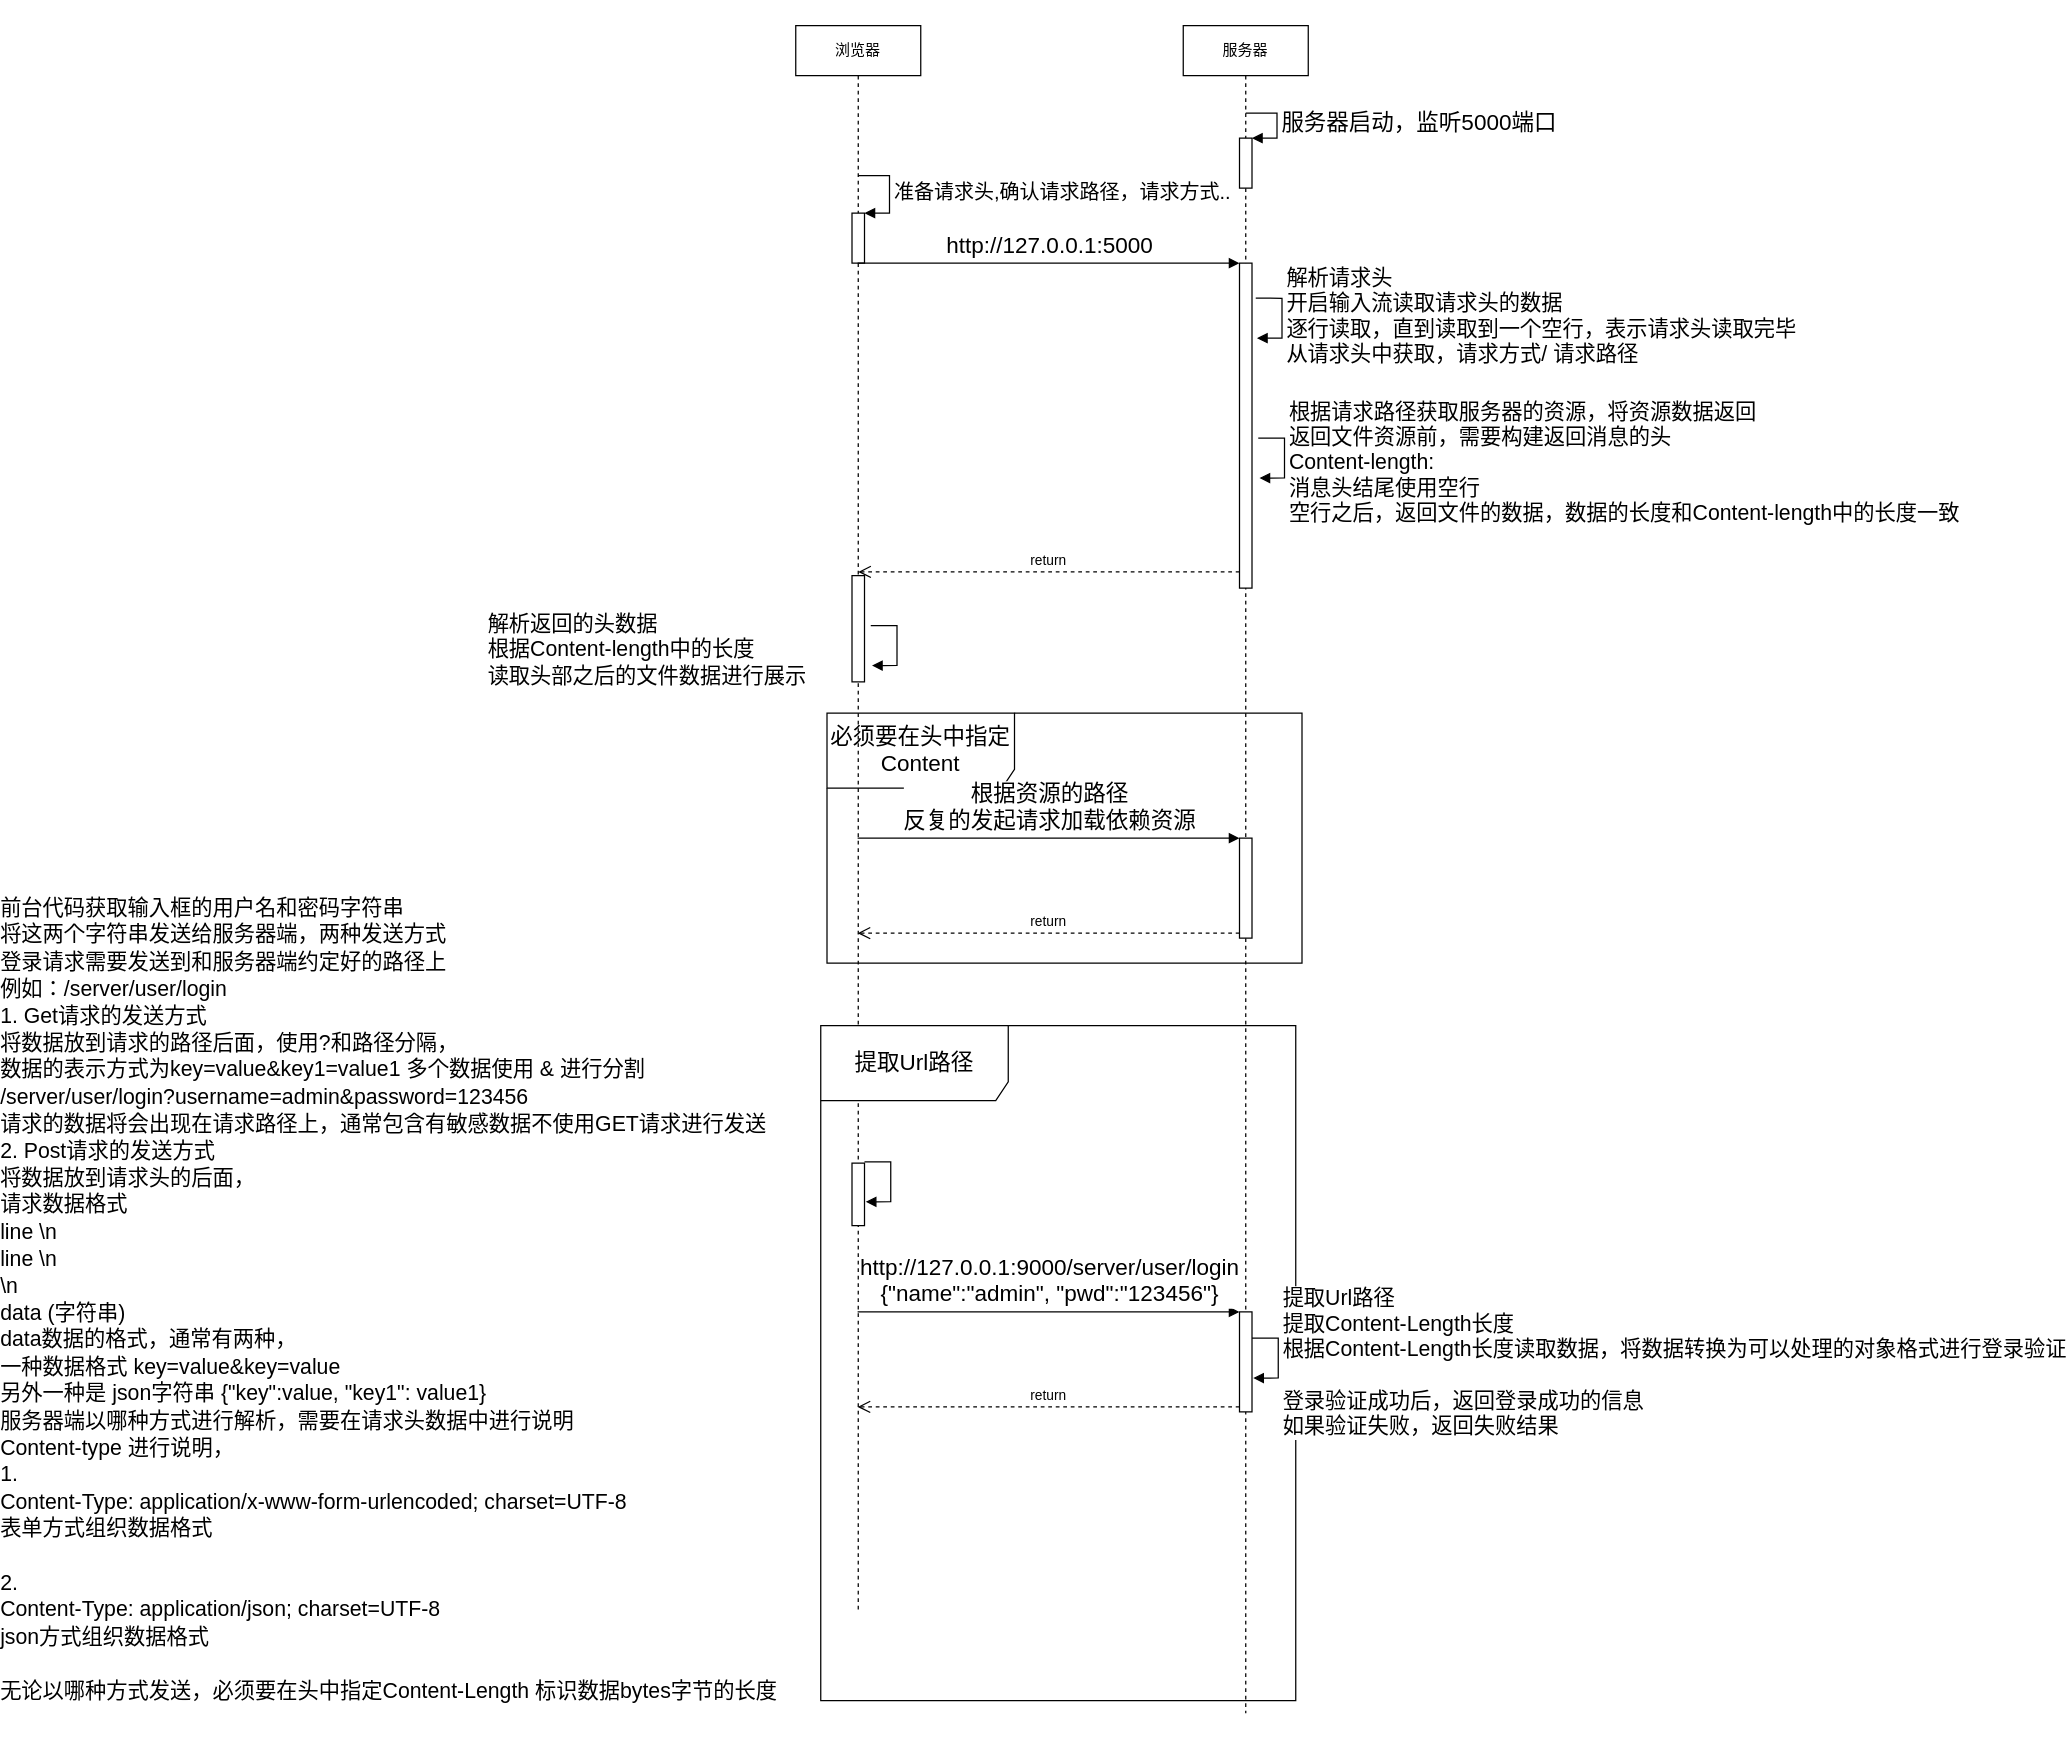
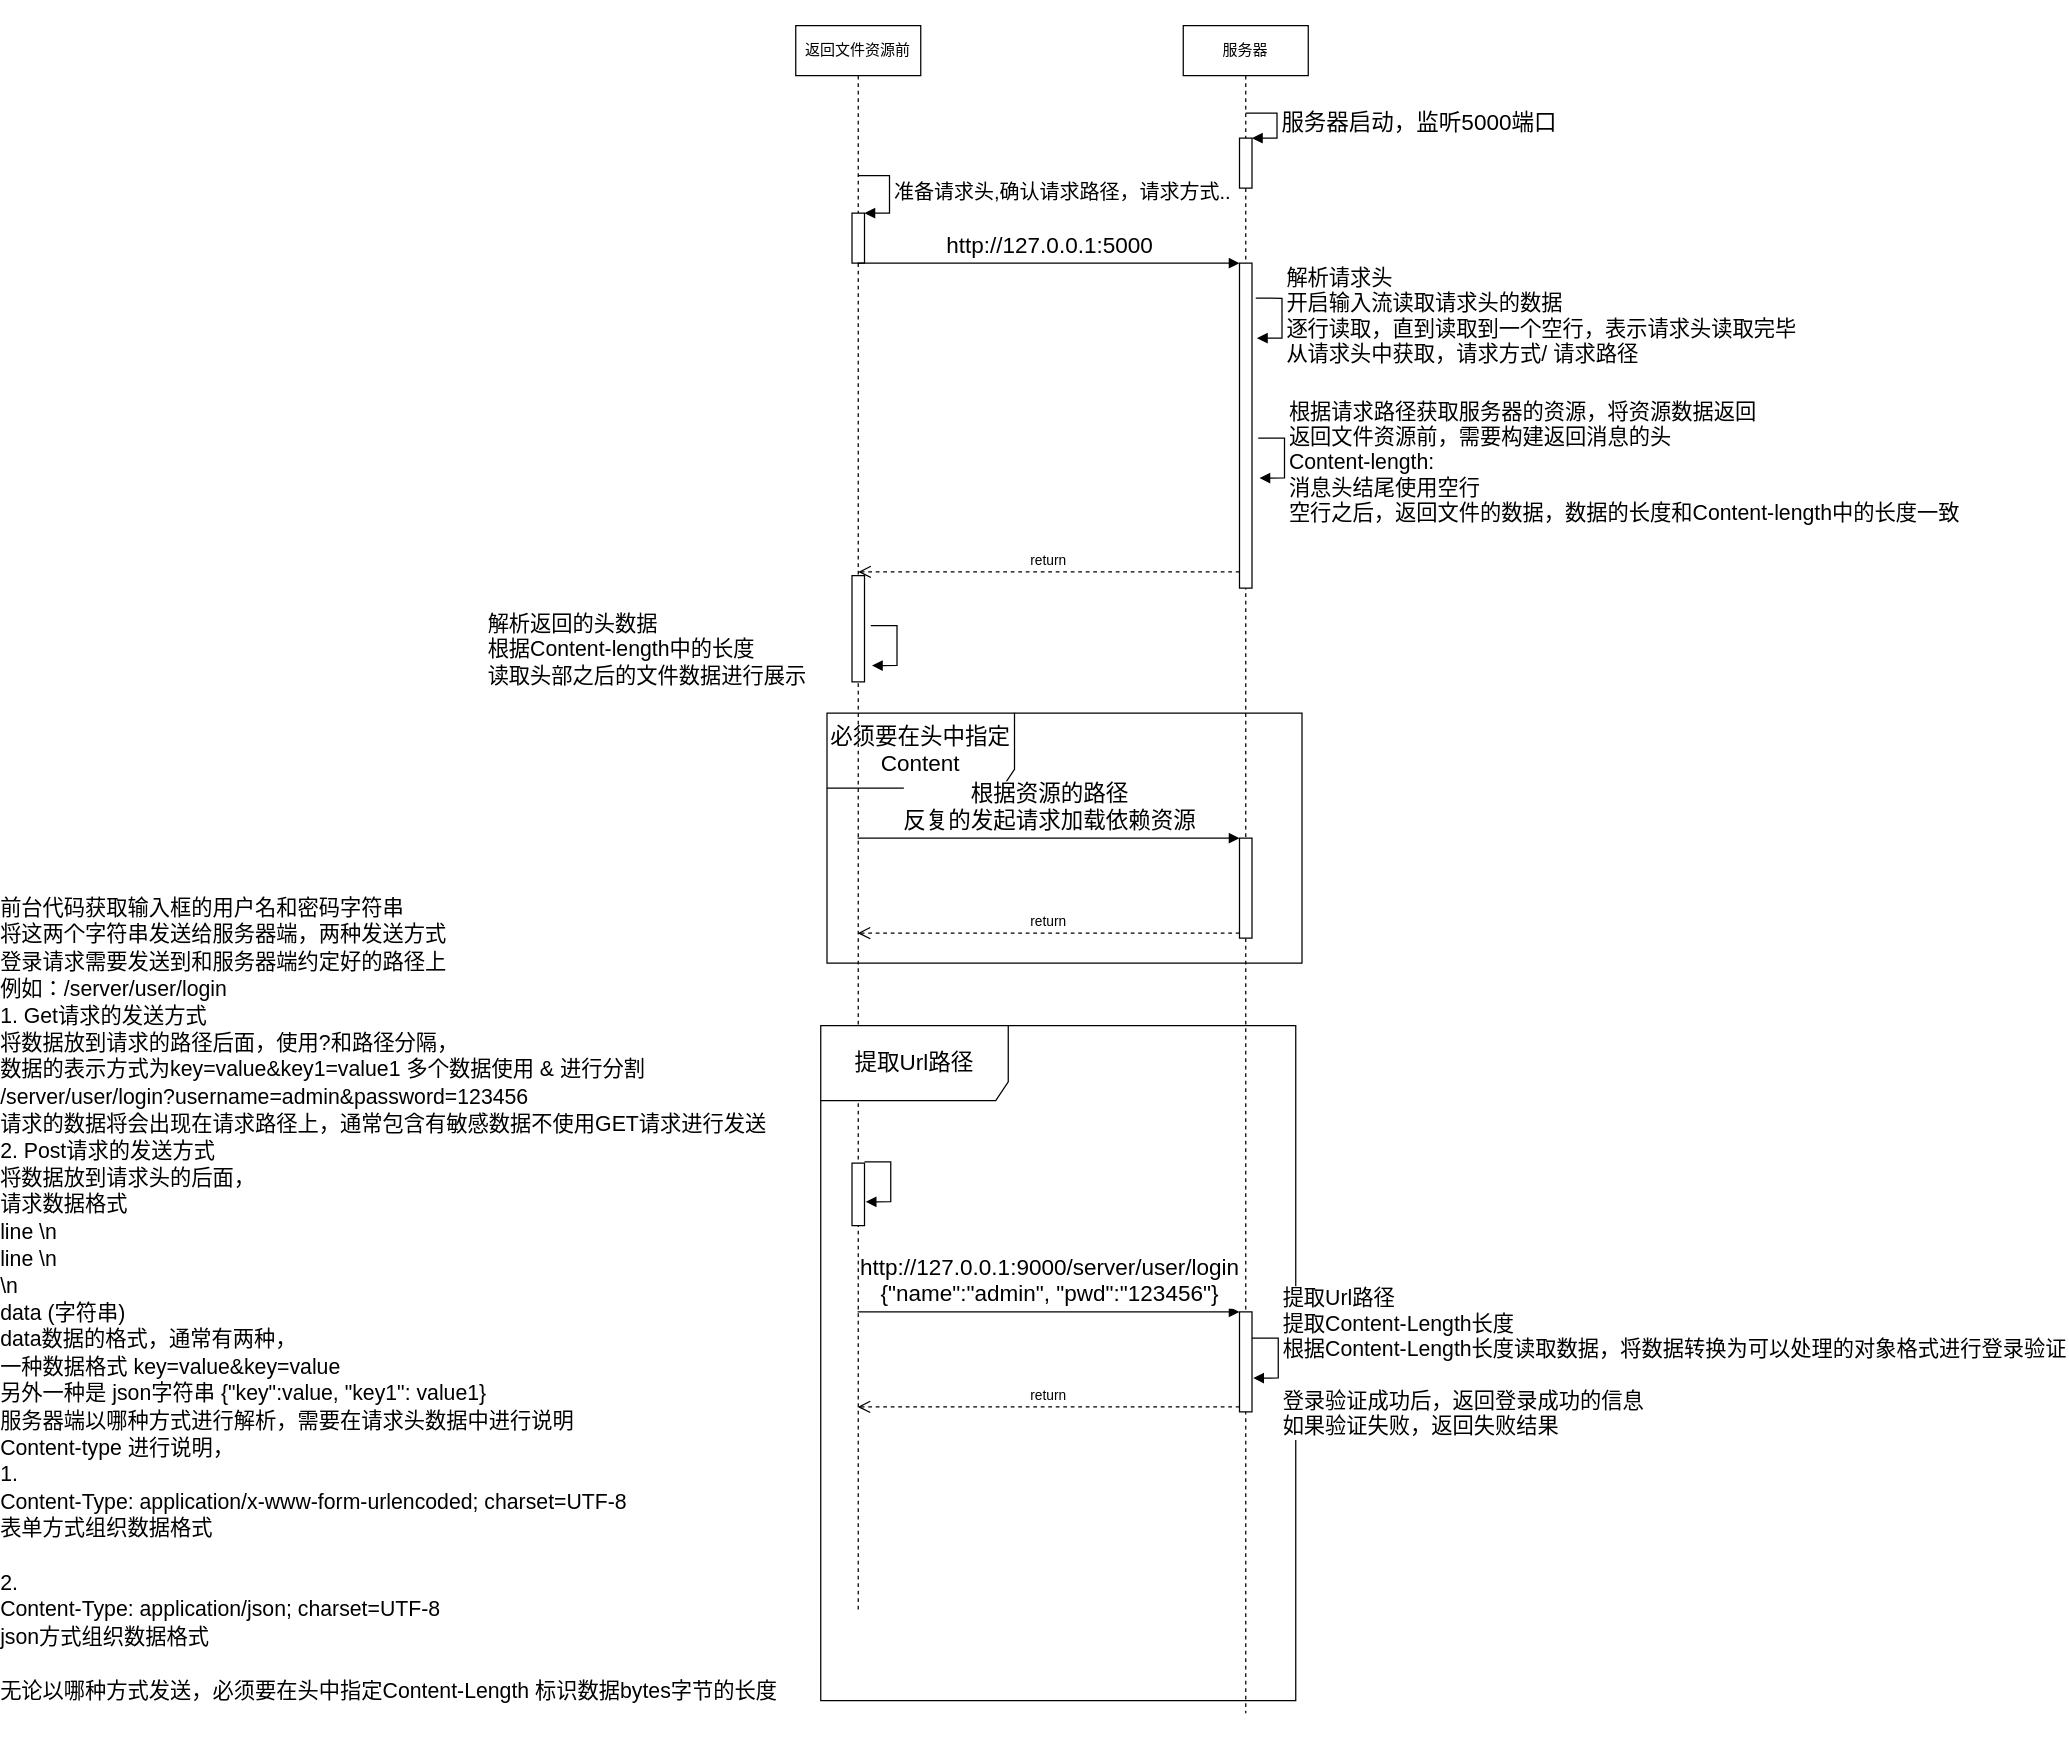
(858, 51) -> (858, 51)
